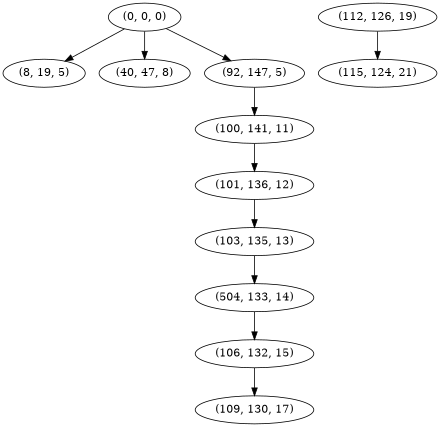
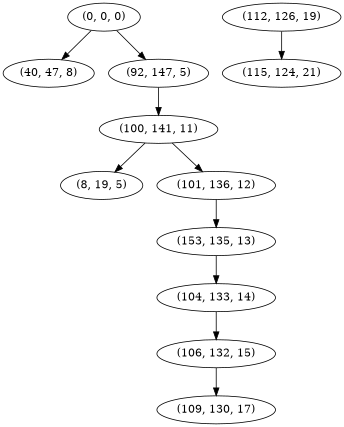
(98, 43) -> (133, 155)
(255, 242) -> (216, 242)
(255, 298) -> (216, 298)
